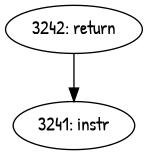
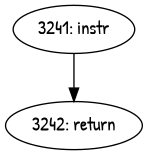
(74, 71) -> (74, 71)
